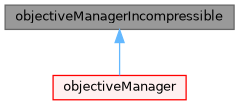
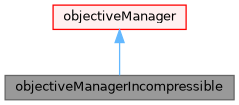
(120, 59) -> (120, 59)
